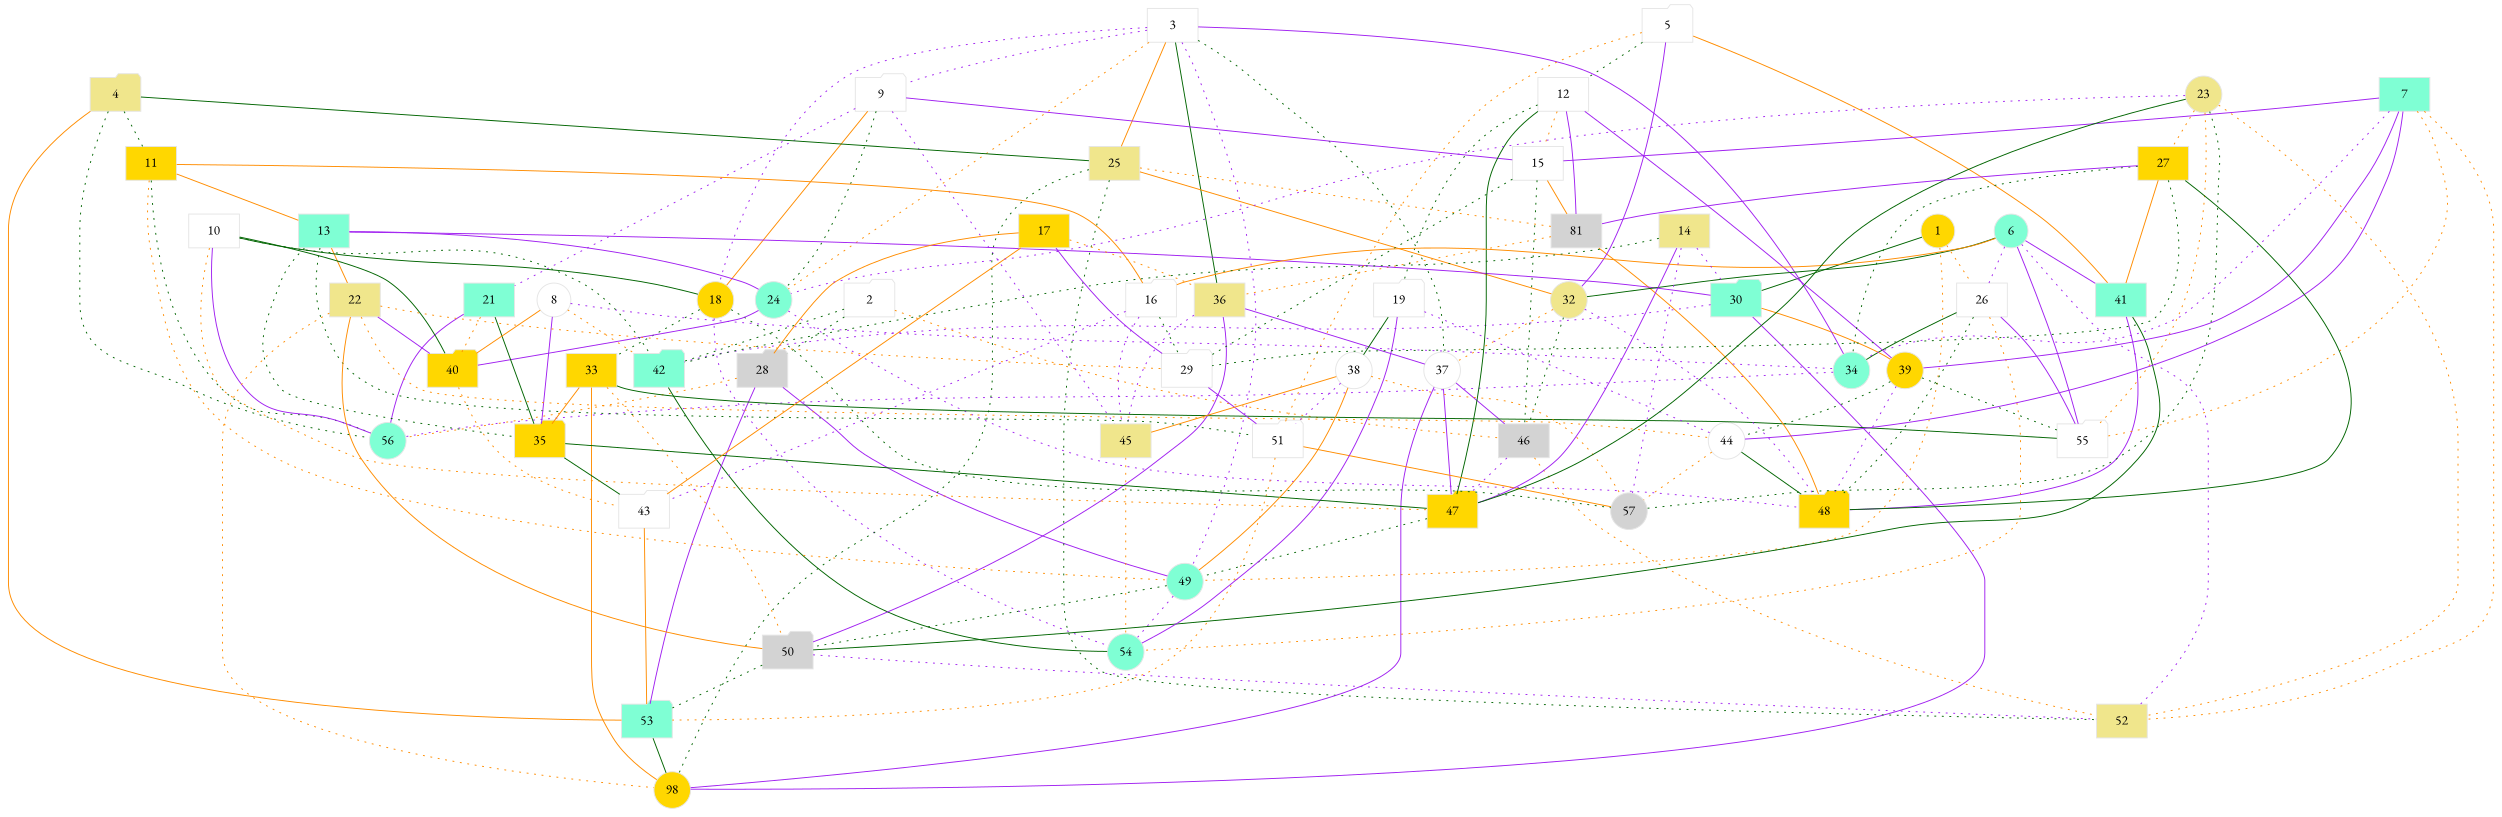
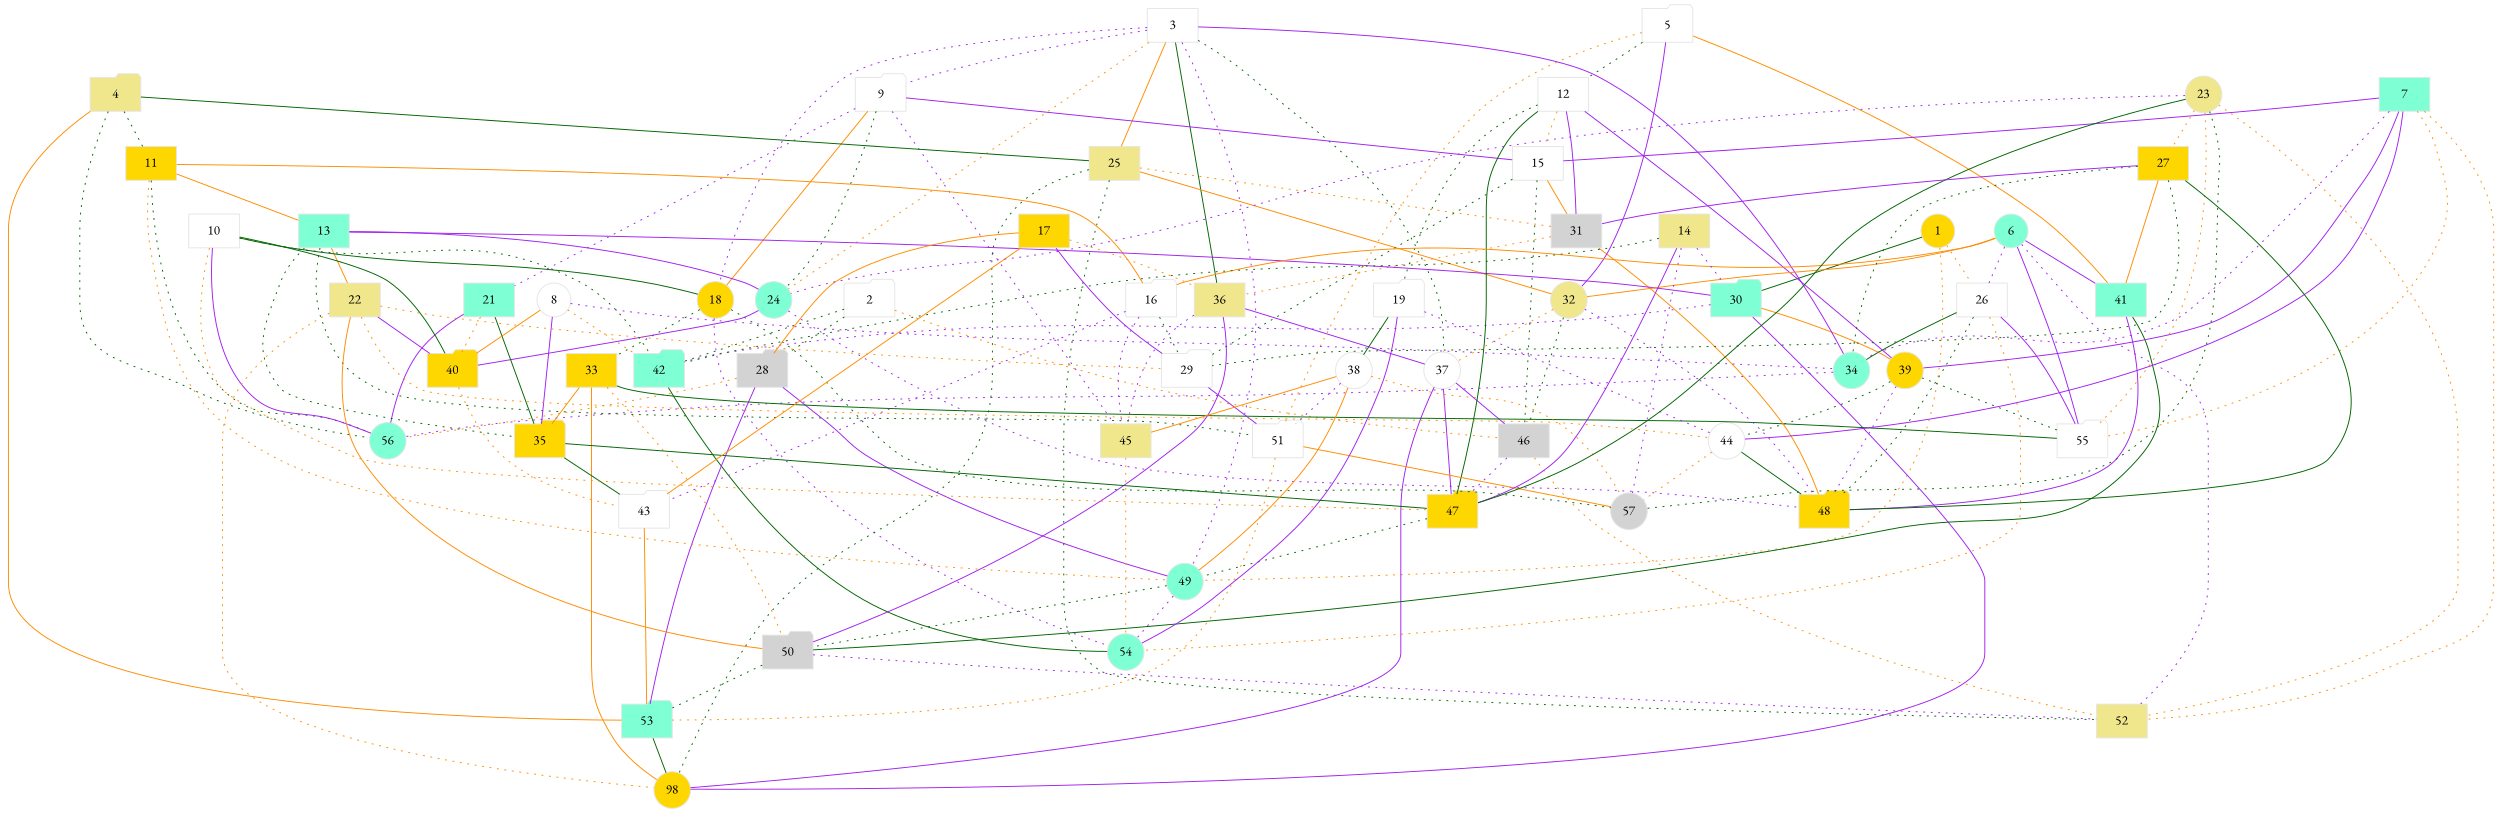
(1576, 231) -> (1576, 231)
(1782, 273) -> (1782, 273)
